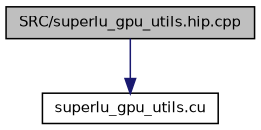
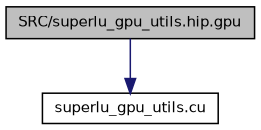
(130, 23) -> (130, 23)
